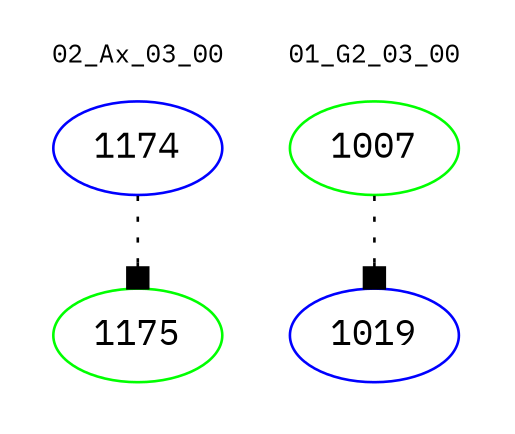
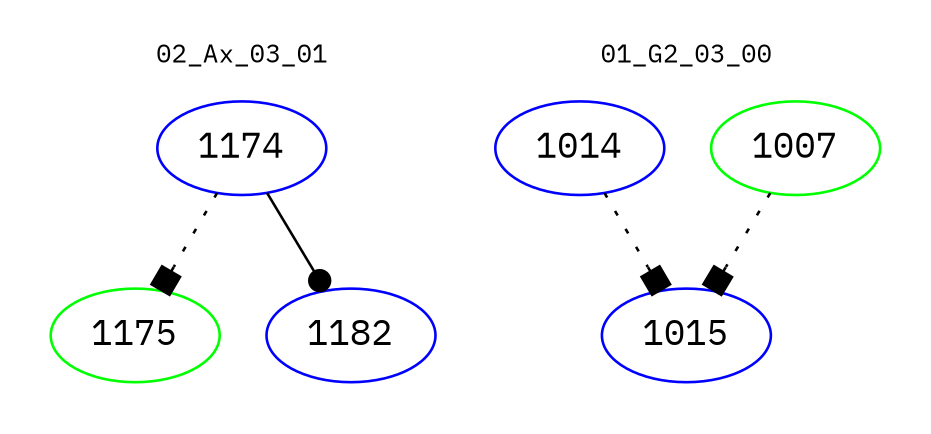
(139, 56) -> (243, 56)
none -> (580, 148)
none -> (351, 335)
(374, 335) -> (686, 335)
